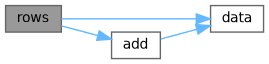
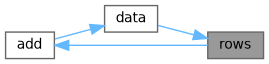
(129, 19) -> (176, 30)
